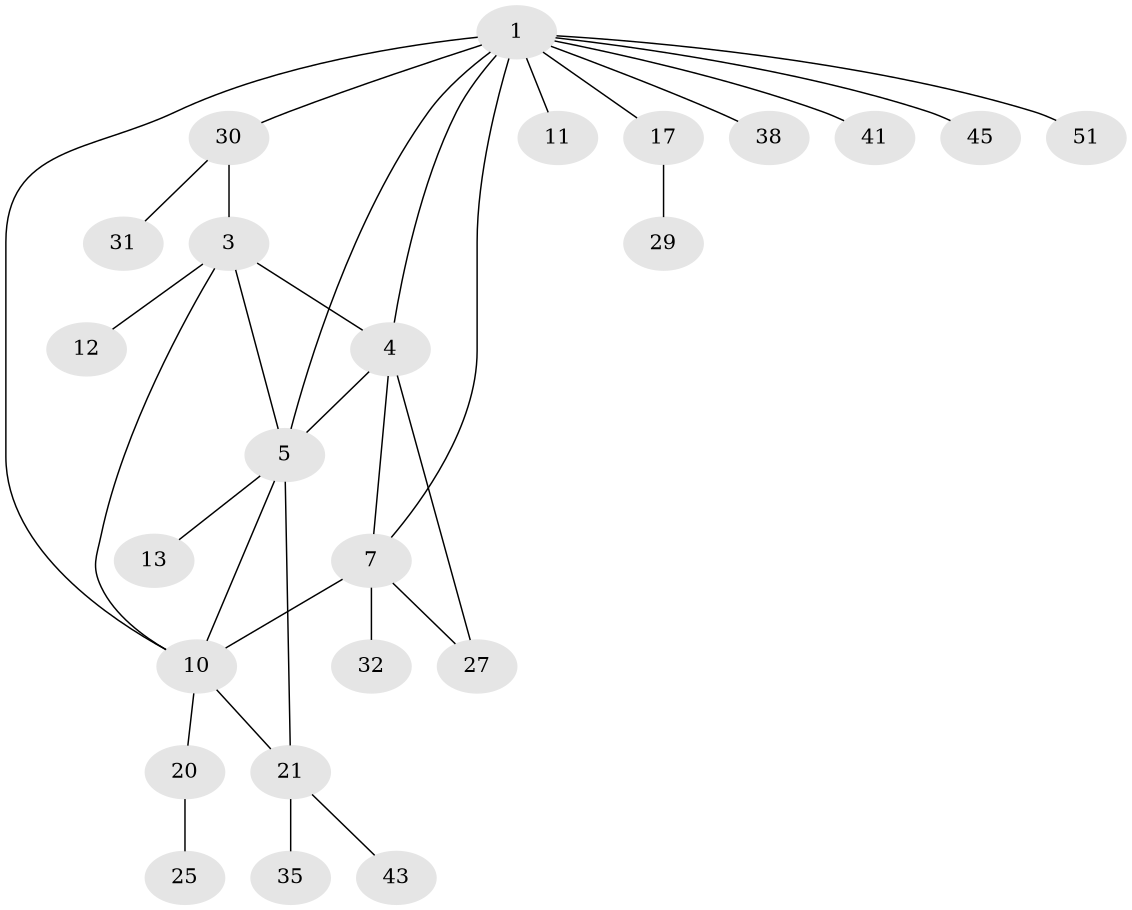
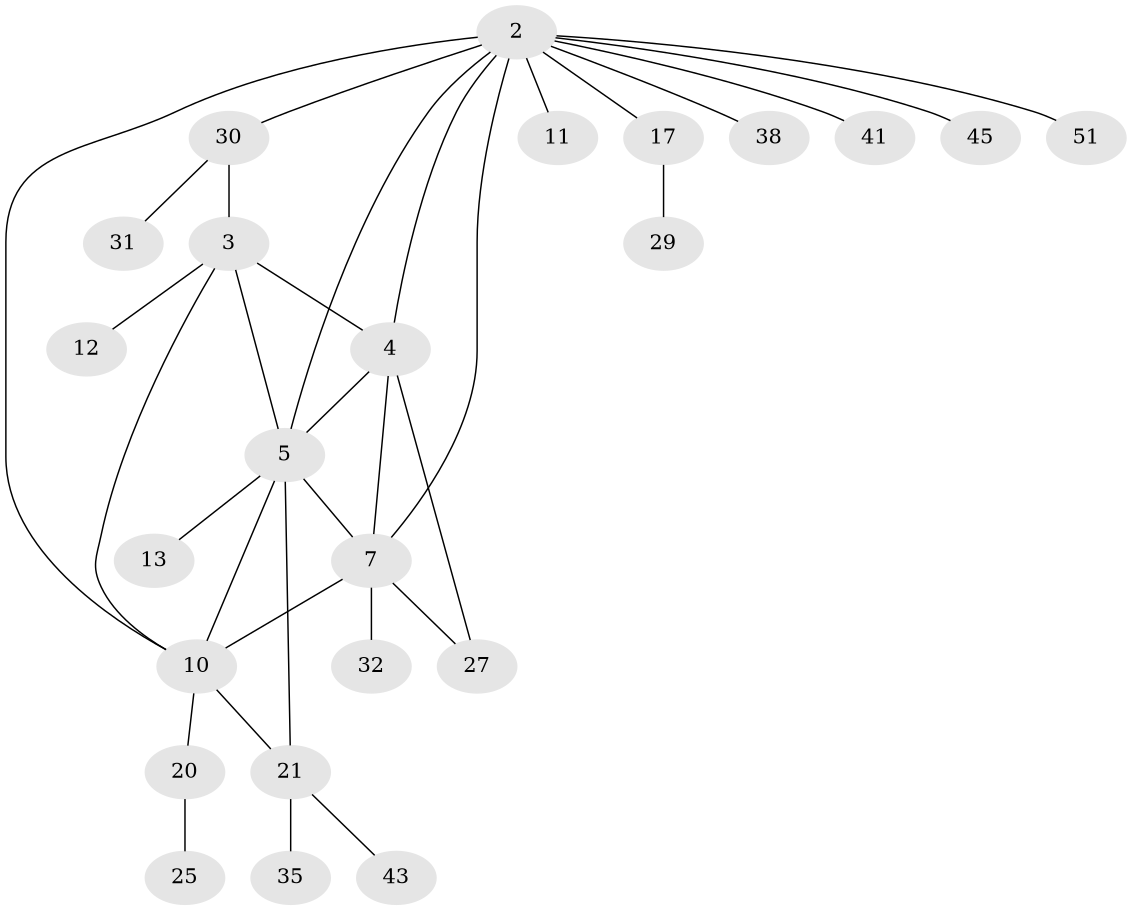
(517, 32) -> (517, 32)
none -> (328, 508)
